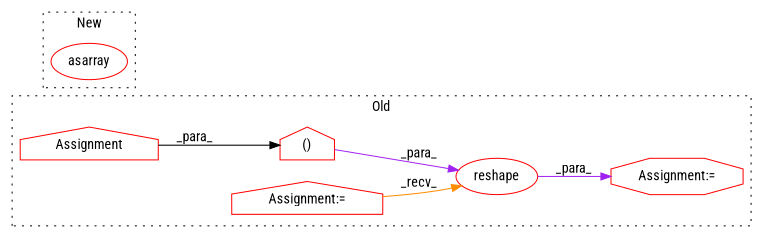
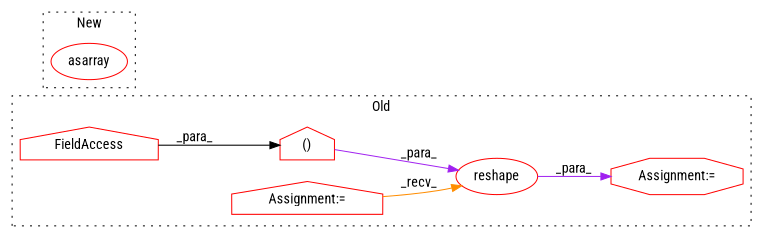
(89, 145) -> (89, 145)
